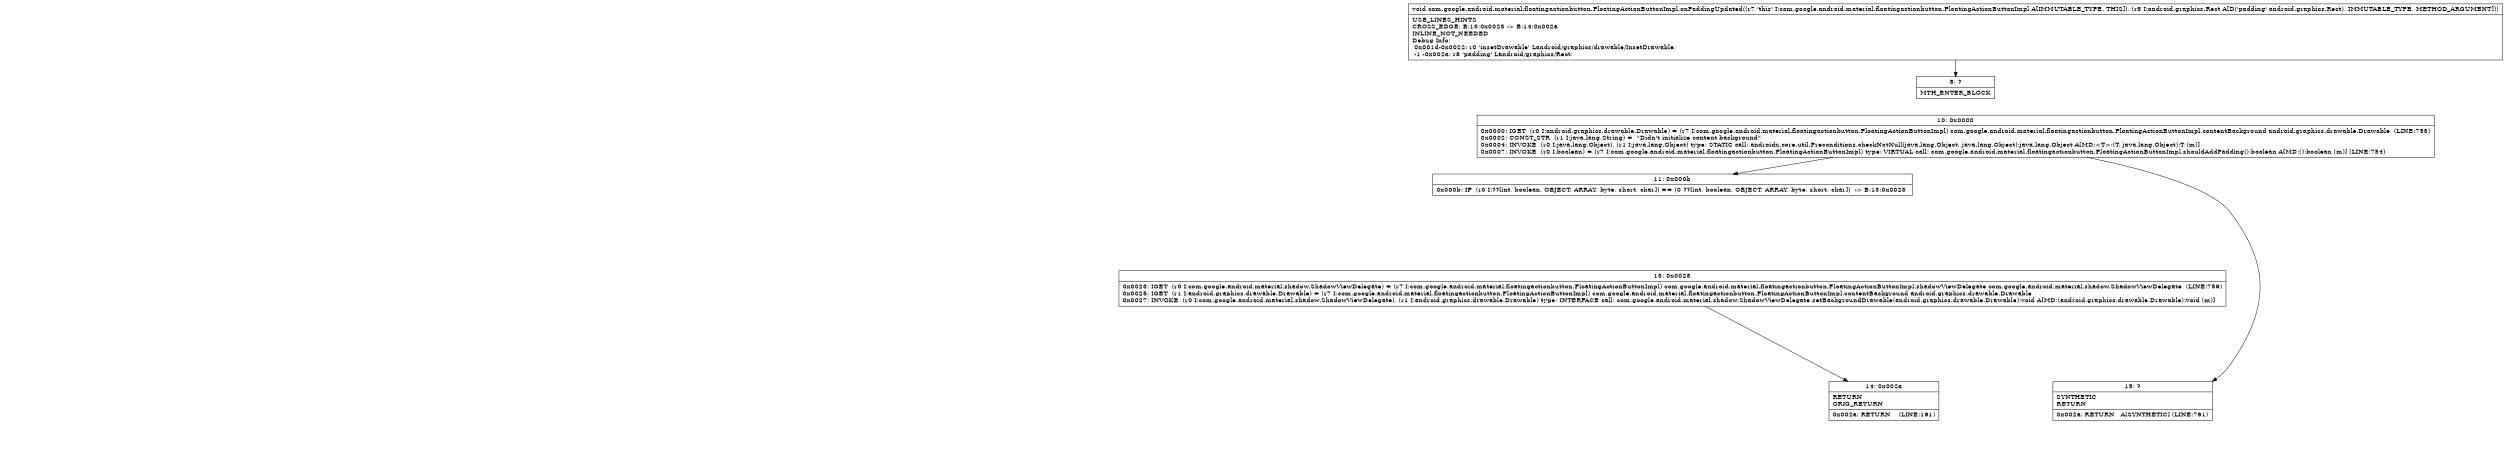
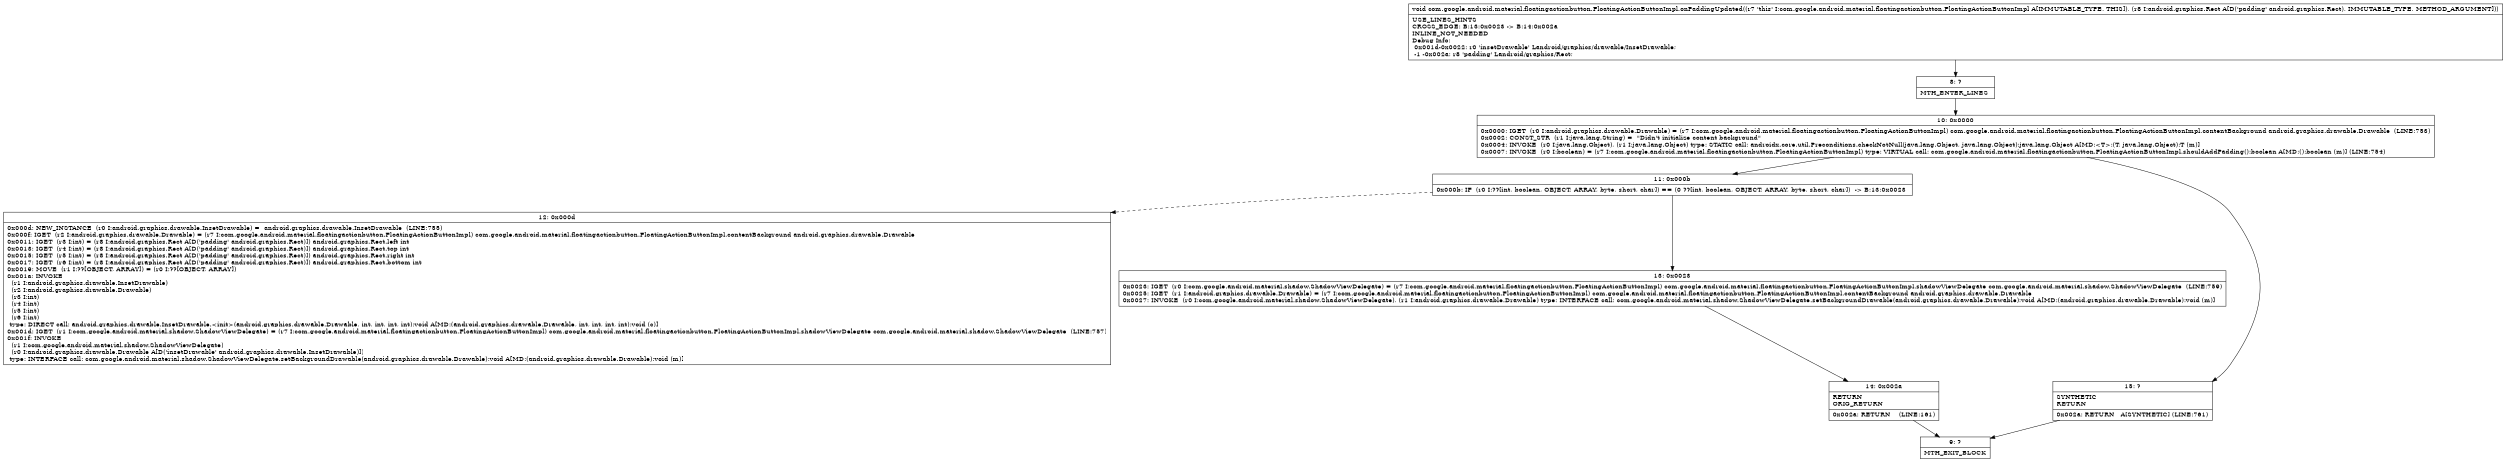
(1956, 93) -> (1954, 93)
none -> (1956, 105)
none -> (1672, 231)
none -> (557, 288)
none -> (1955, 448)
